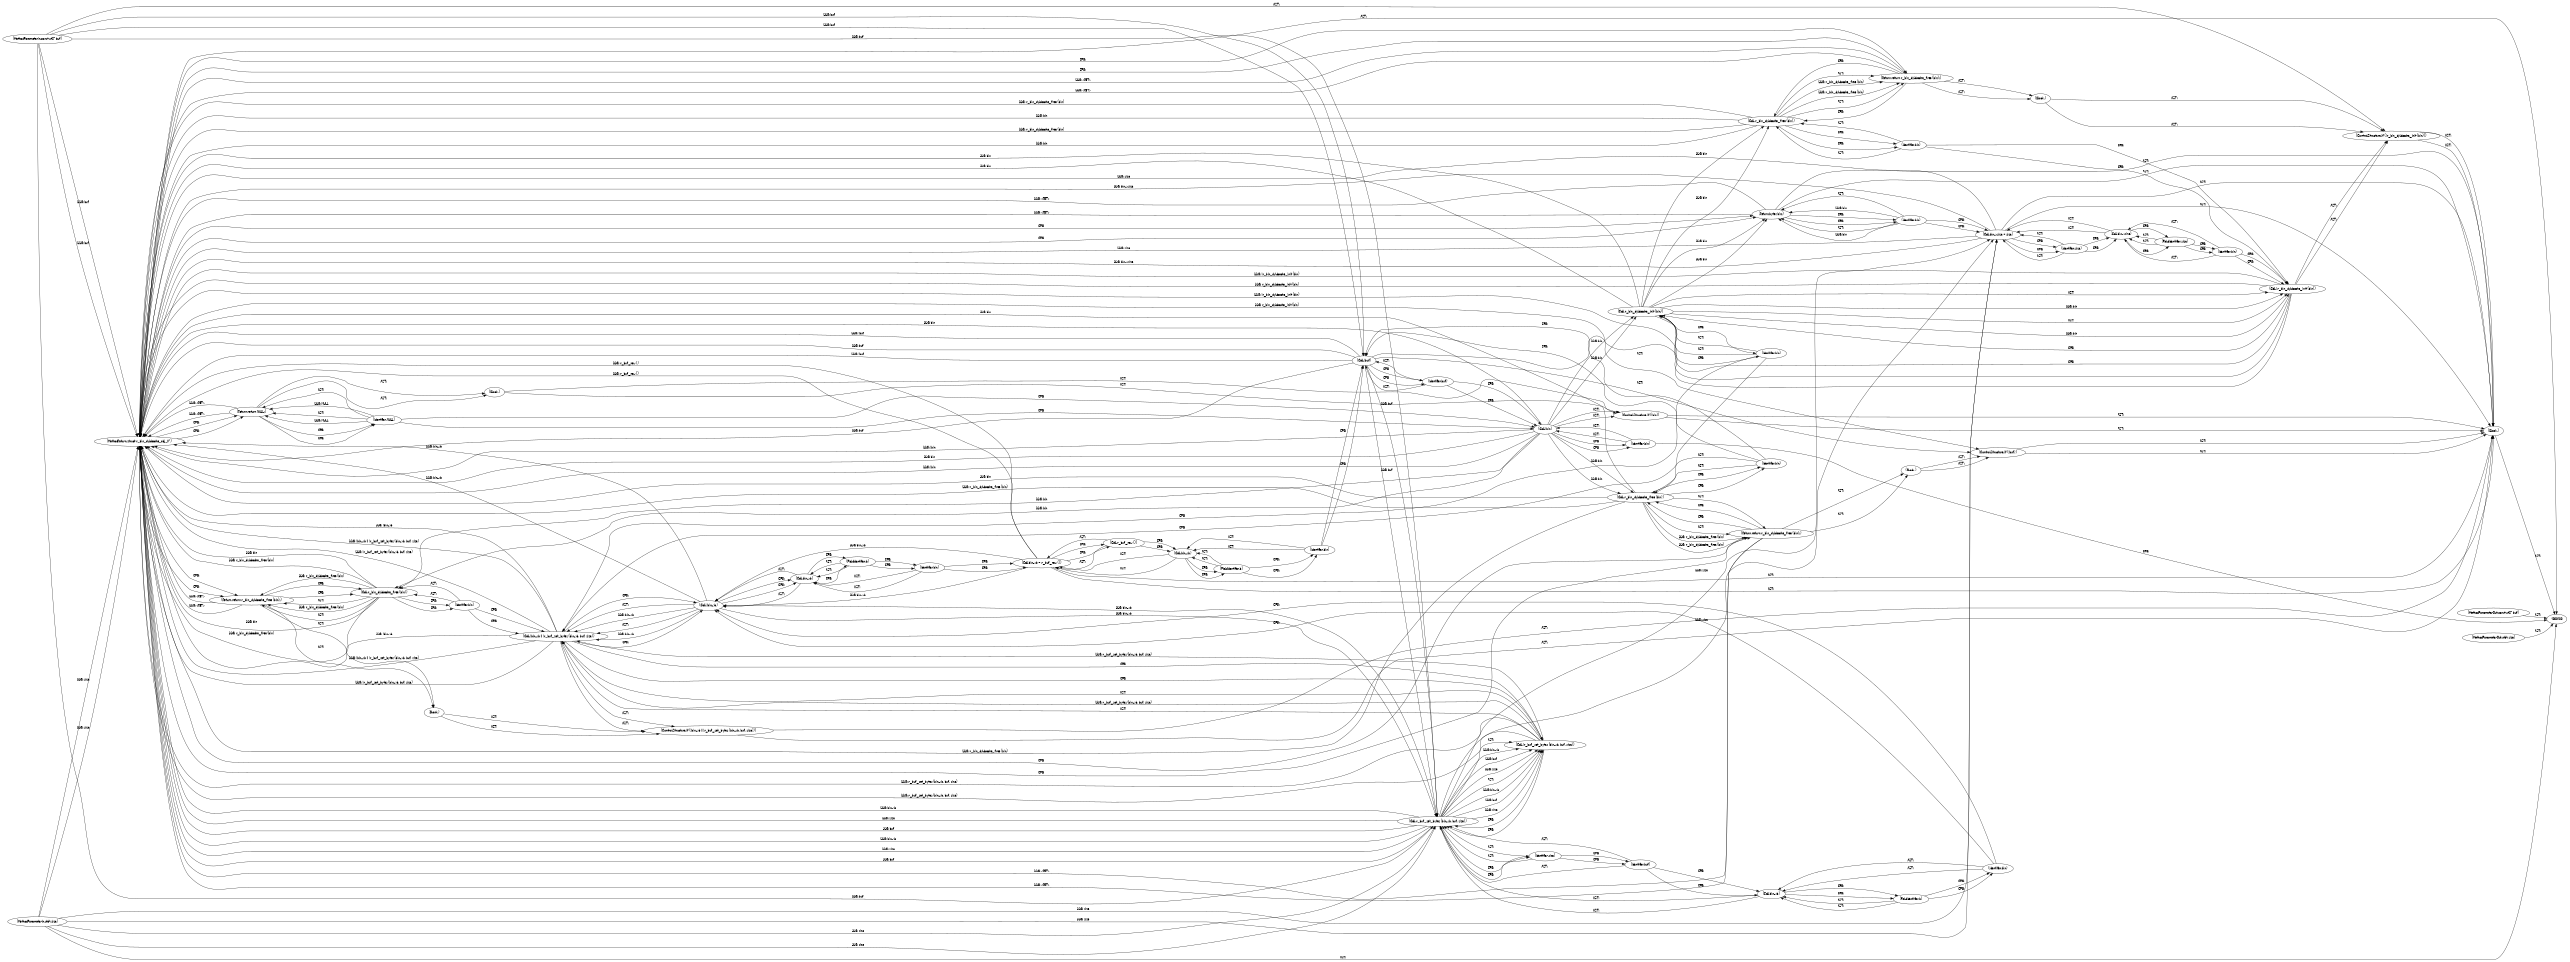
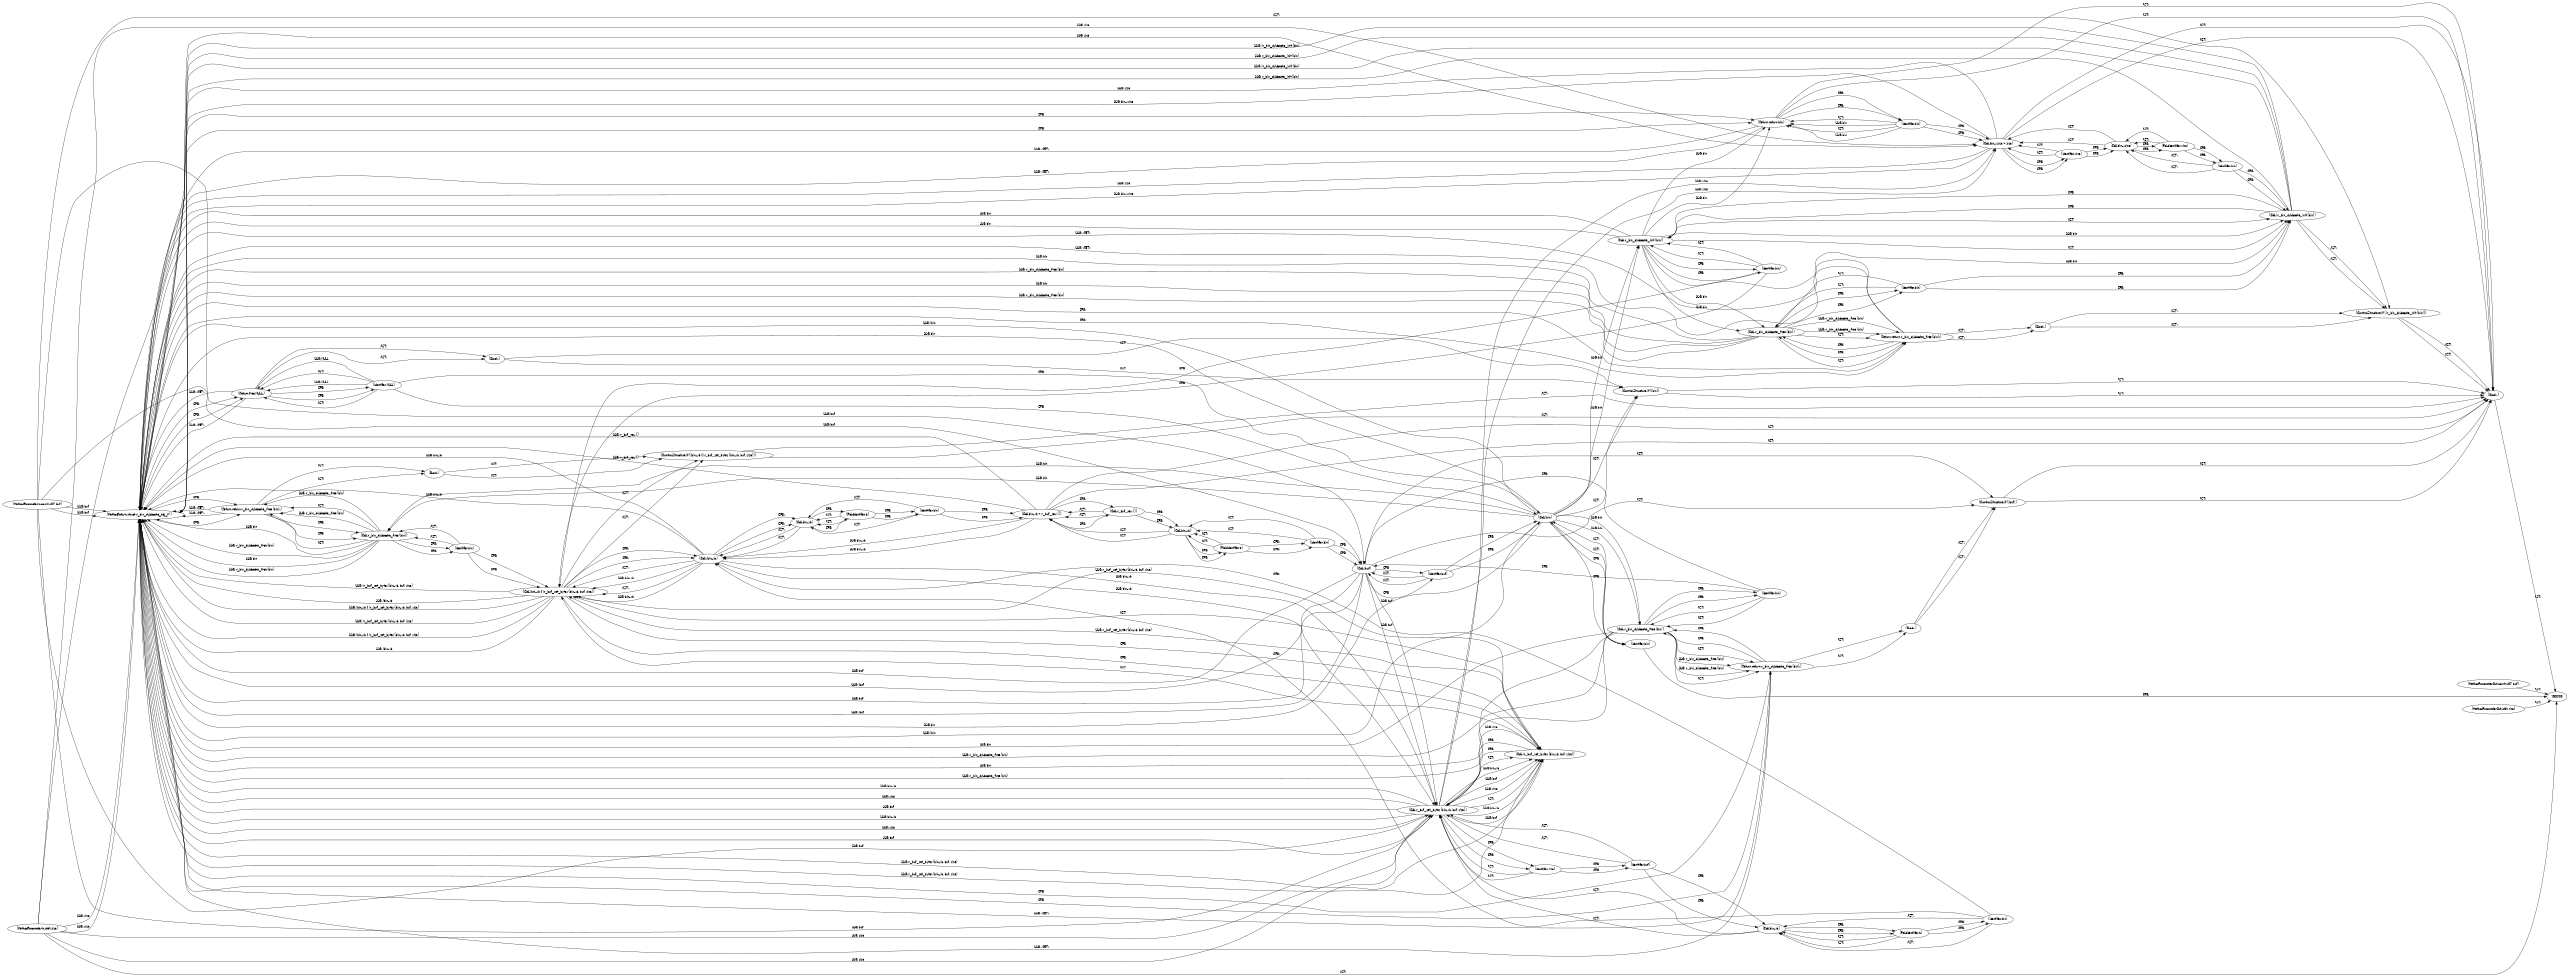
(1452, 18) -> none
(1771, 214) -> (1771, 123)
(252, 412) -> (252, 394)
